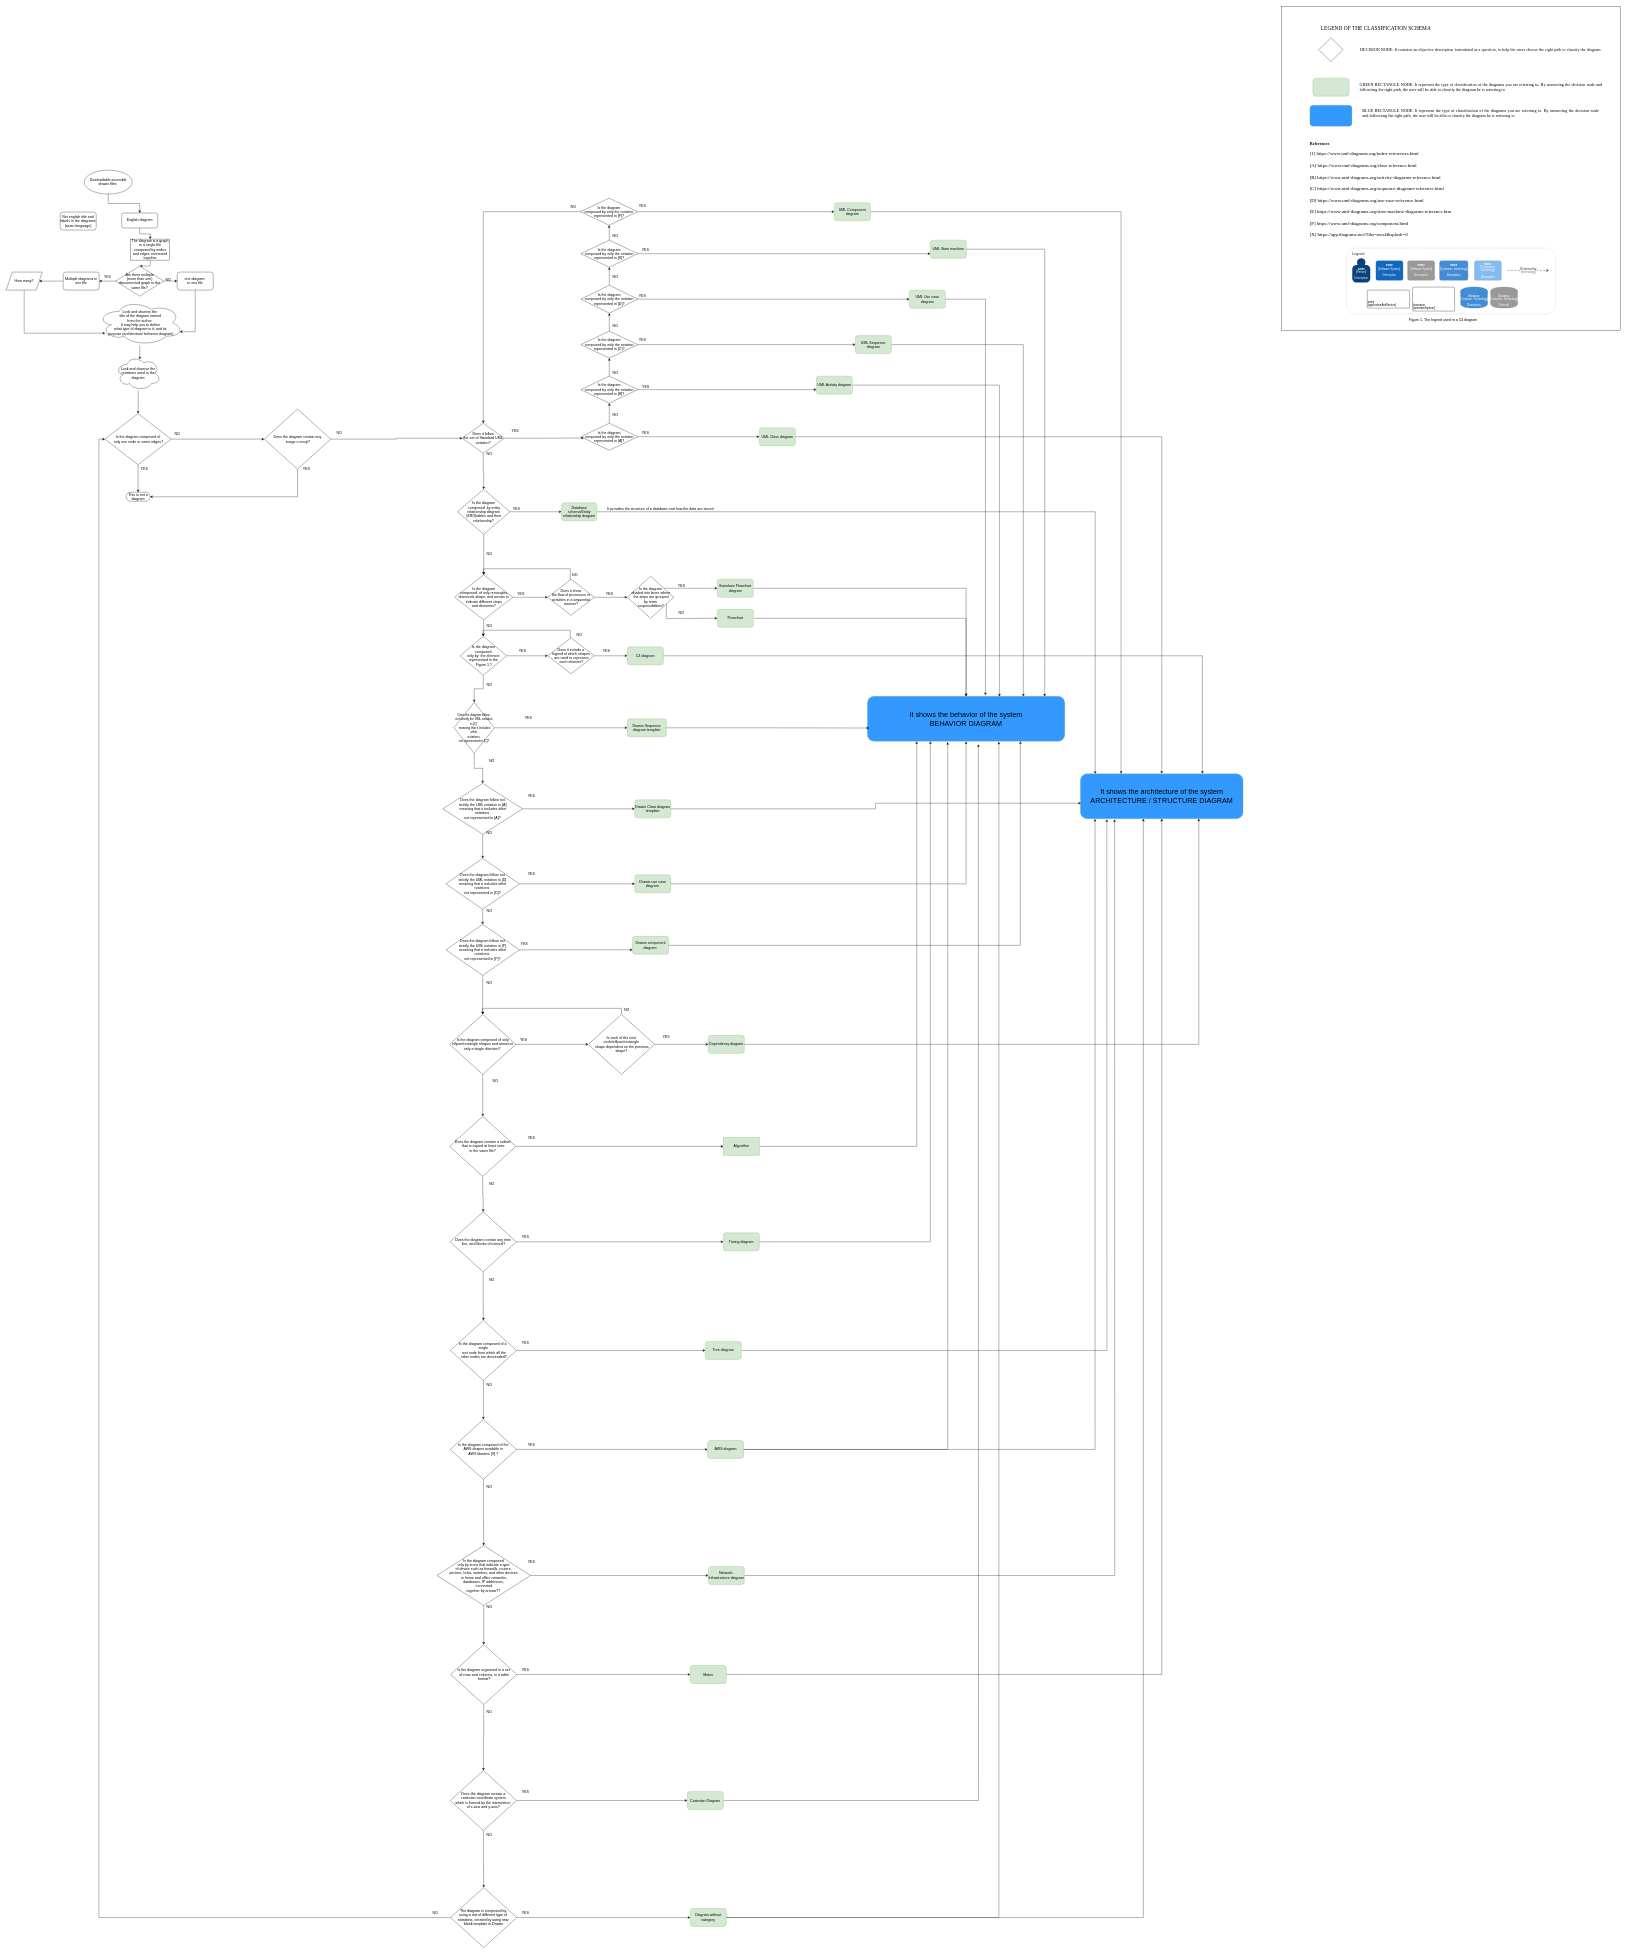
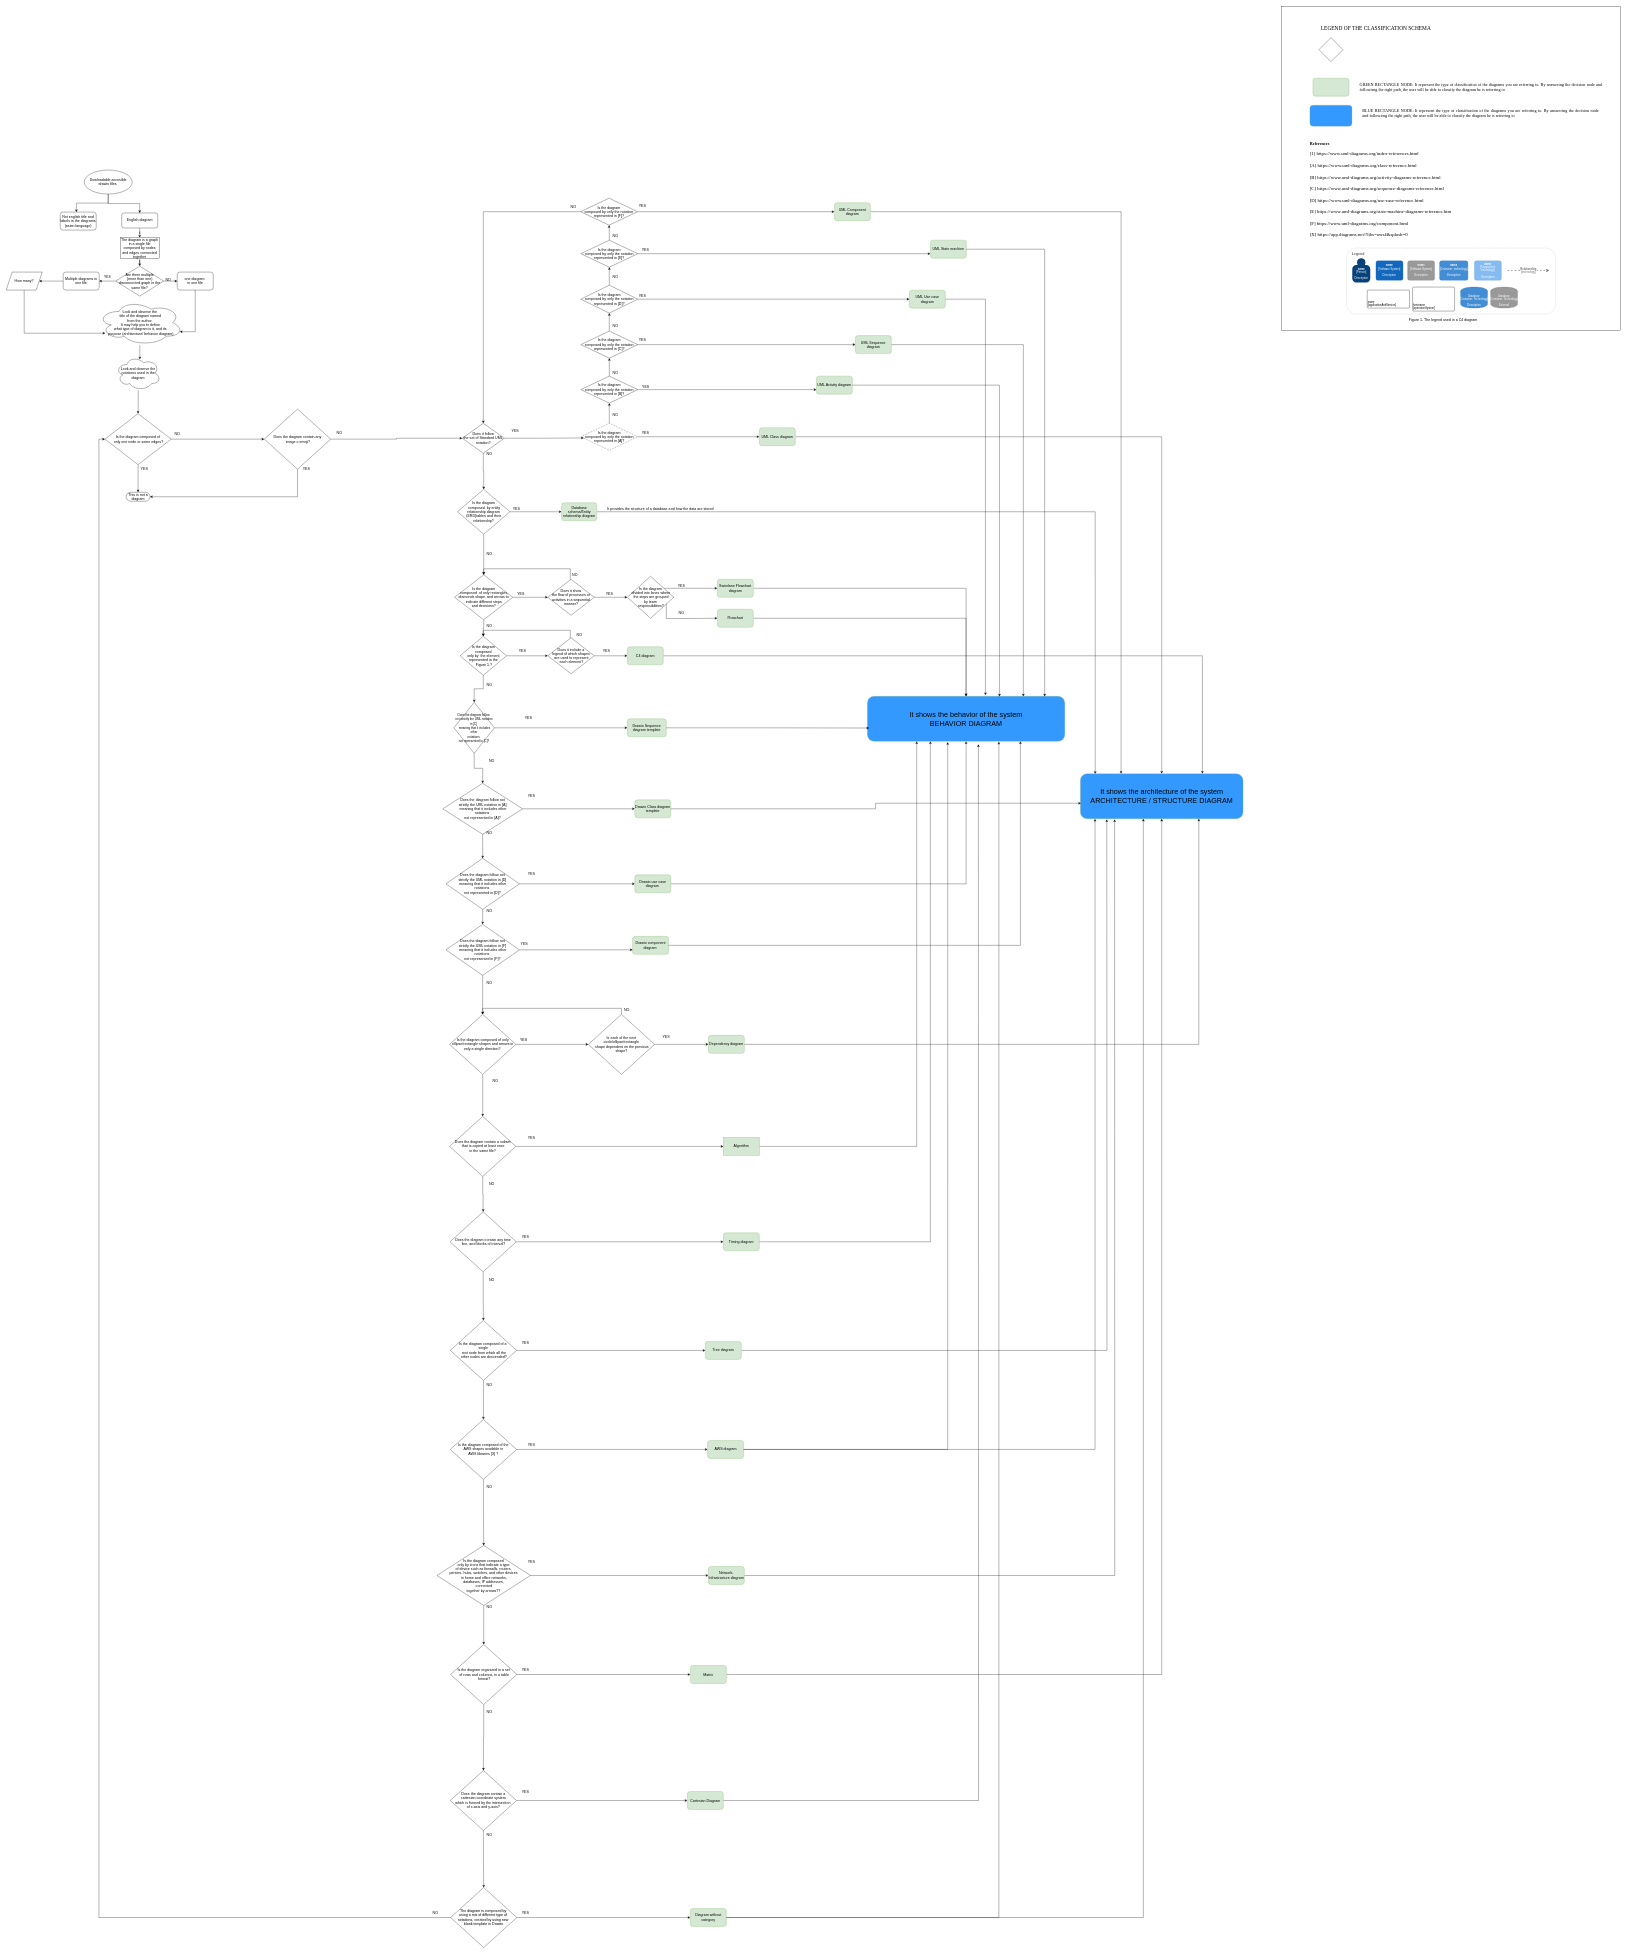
(1481, 50) -> none
none -> (76, 209)
(150, 250) -> (140, 248)
(609, 437) -> (609, 437)
